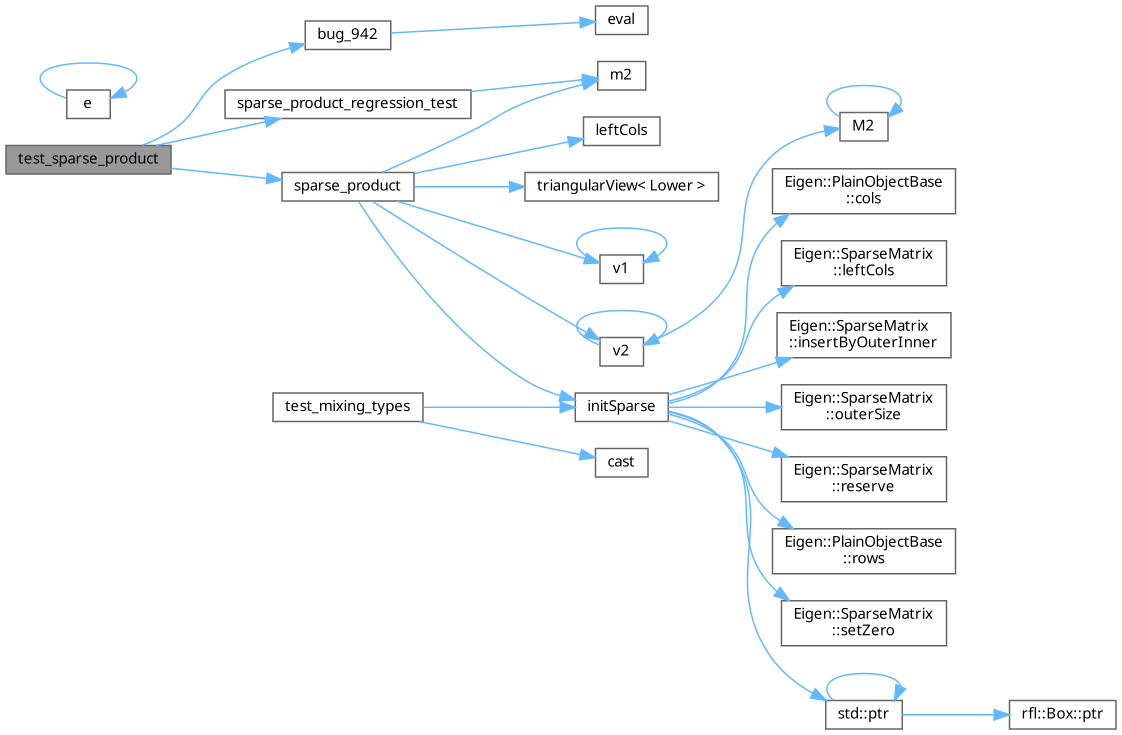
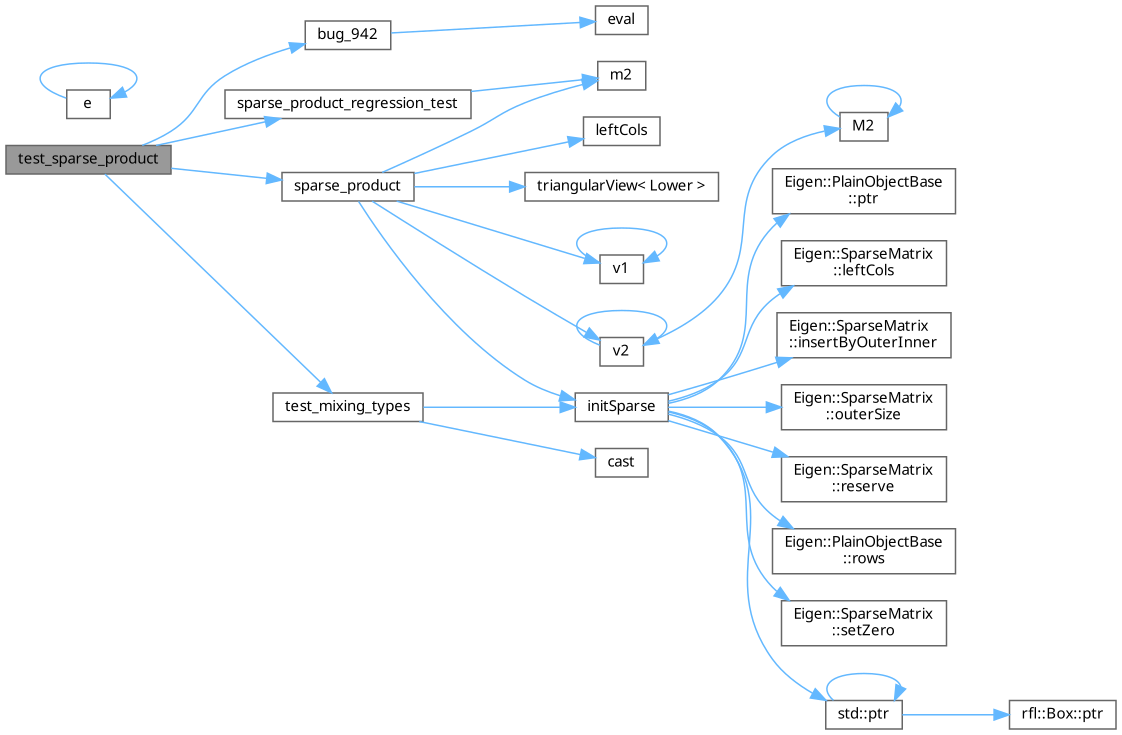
(864, 191) -> (864, 191)
none -> (213, 278)
